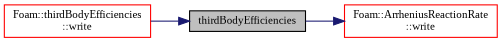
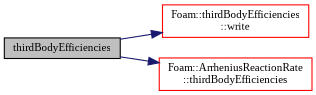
(165, 21) -> (136, 37)
(421, 21) -> (236, 74)
